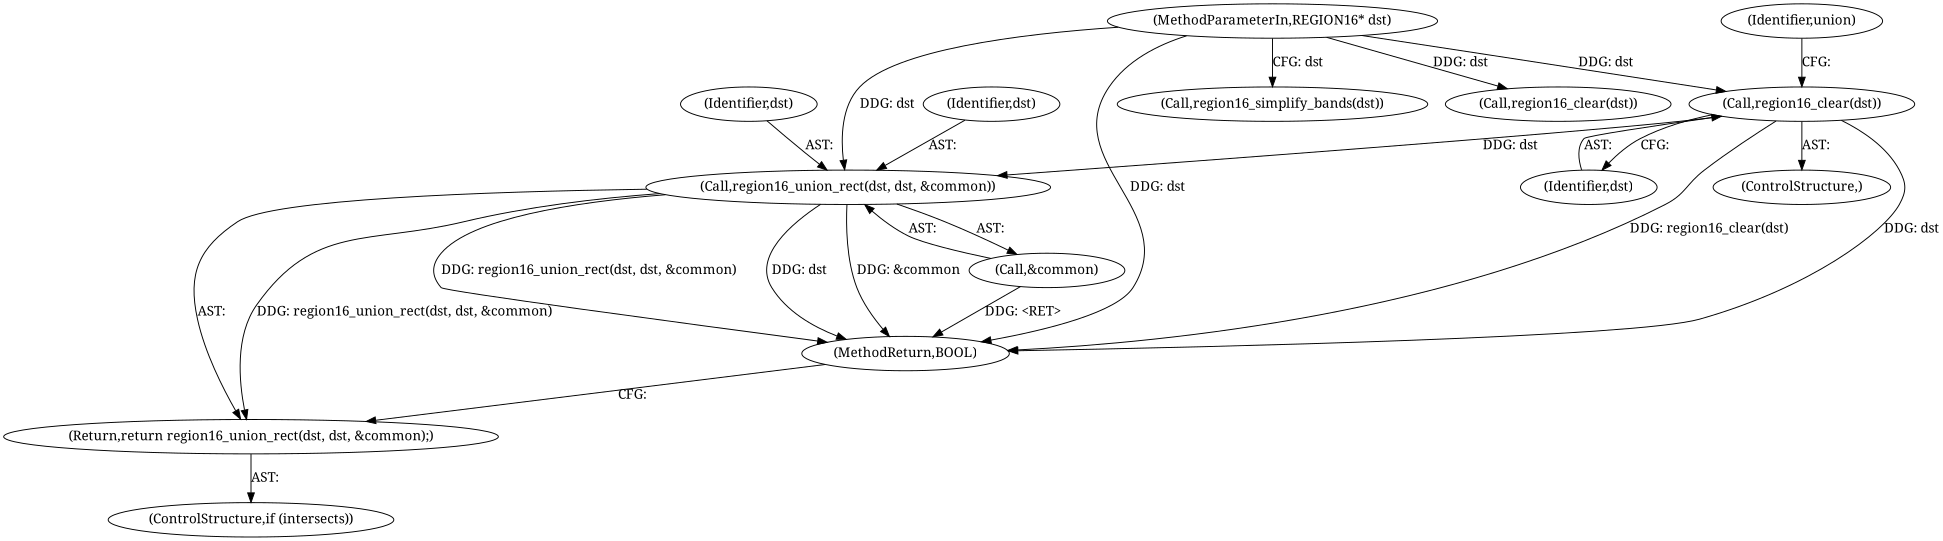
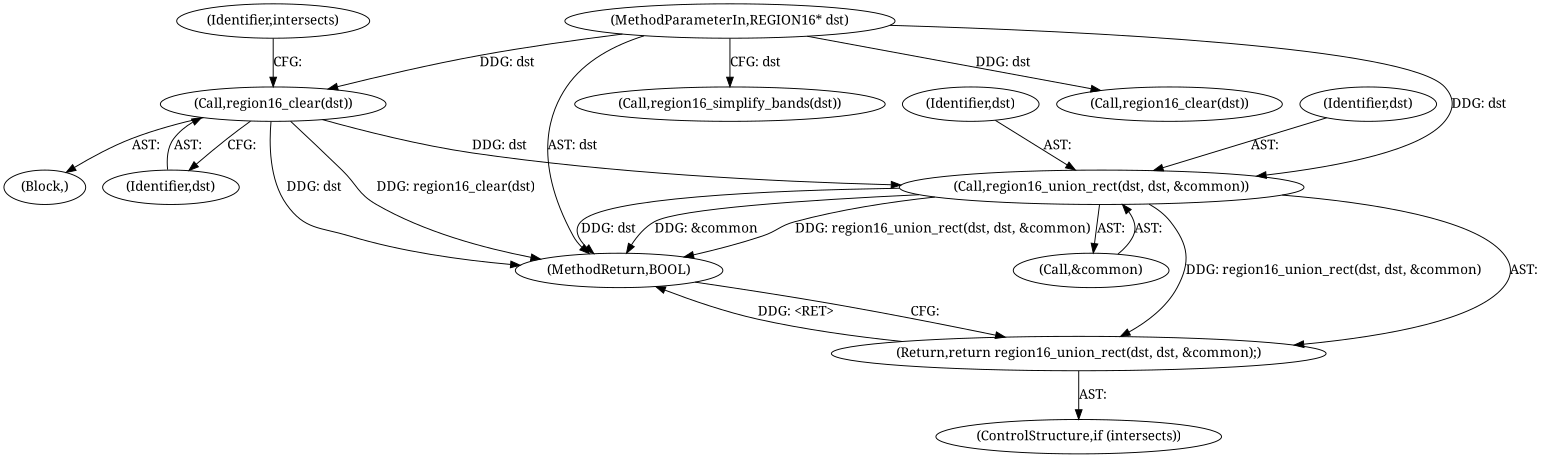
(1802, 21) -> (273, 21)
(1158, 187) -> (573, 146)
(1802, 187) -> (45, 187)
(981, 309) -> (782, 324)
